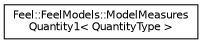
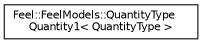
(101, 22) -> (101, 22)
